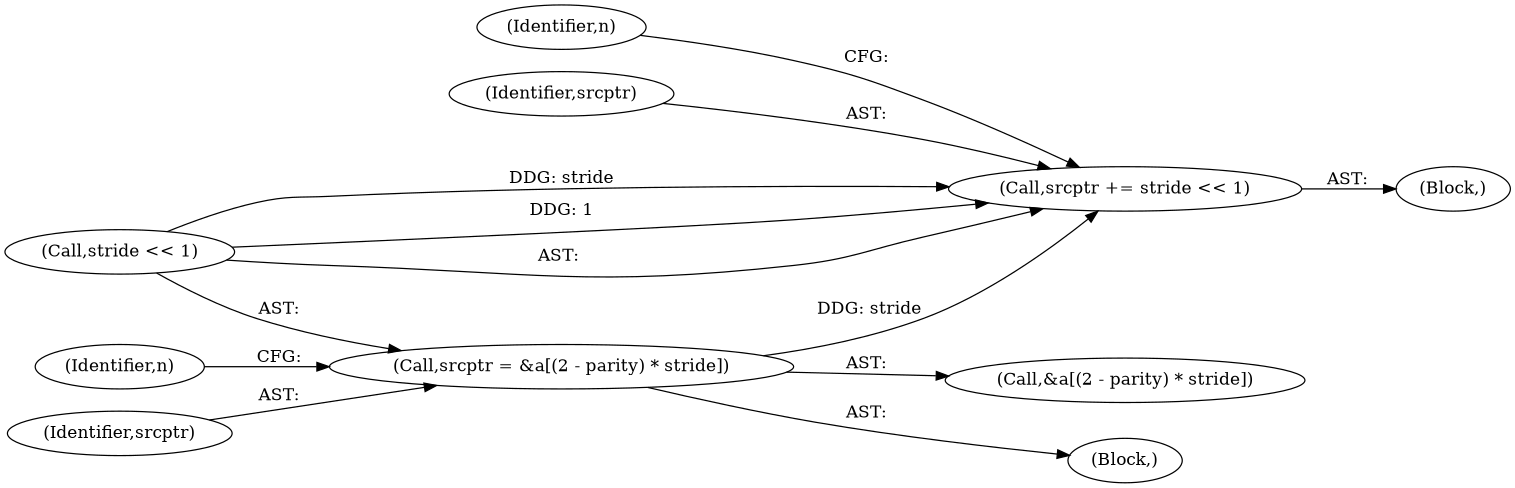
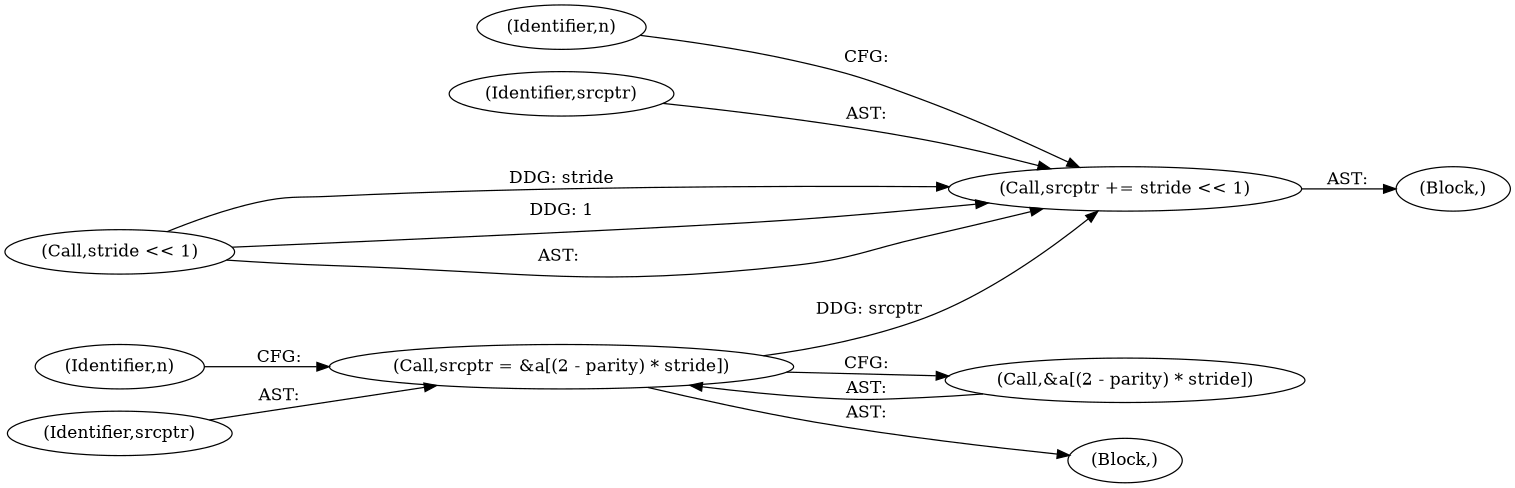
(869, 309) -> (869, 309)
(269, 322) -> (842, 399)
(869, 364) -> (869, 364)
